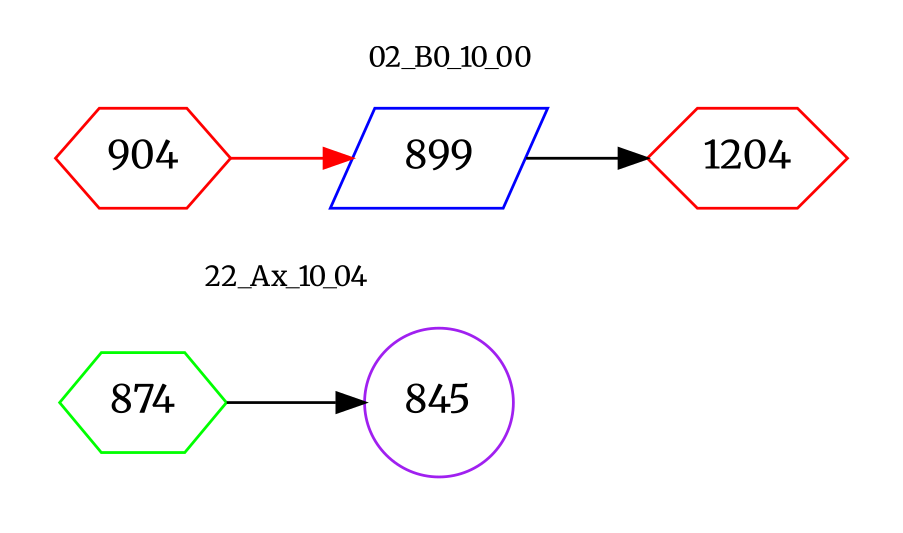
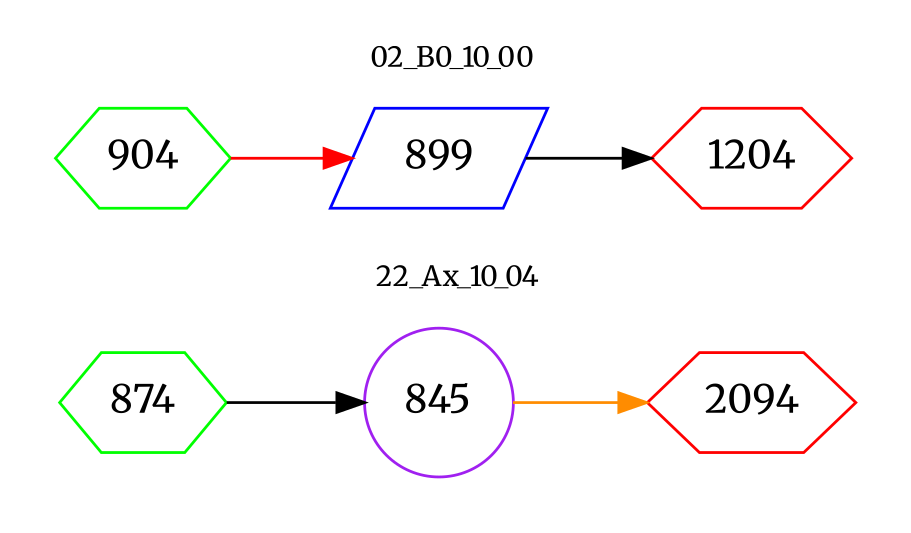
(143, 158) -> (143, 158)
none -> (752, 403)
